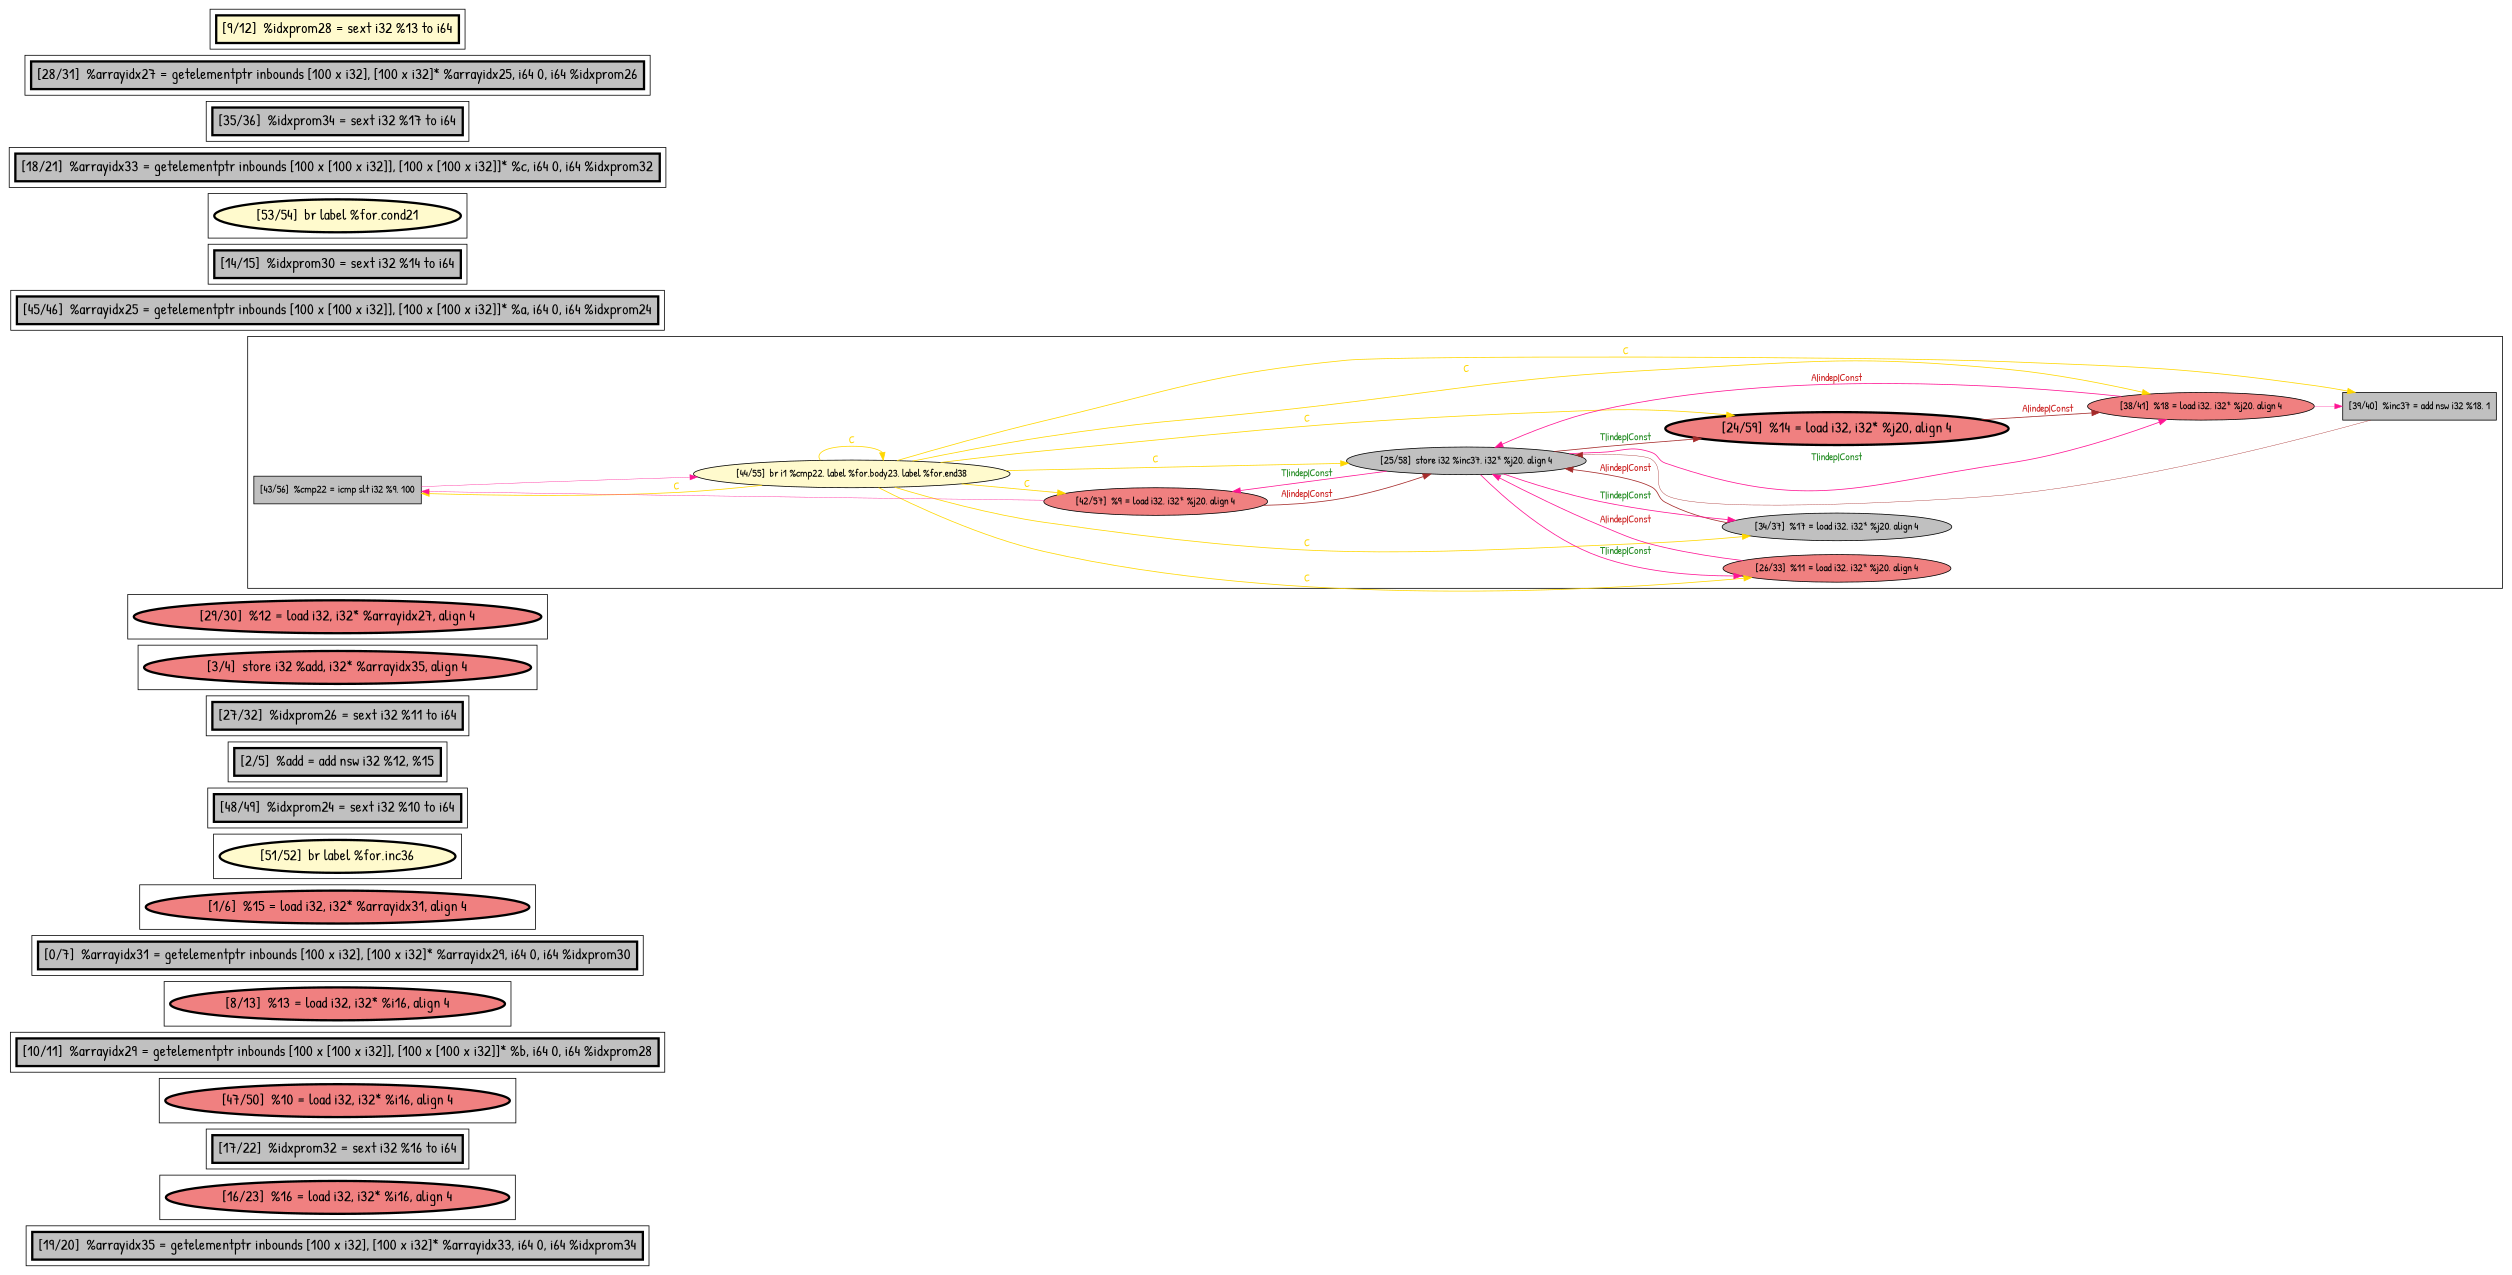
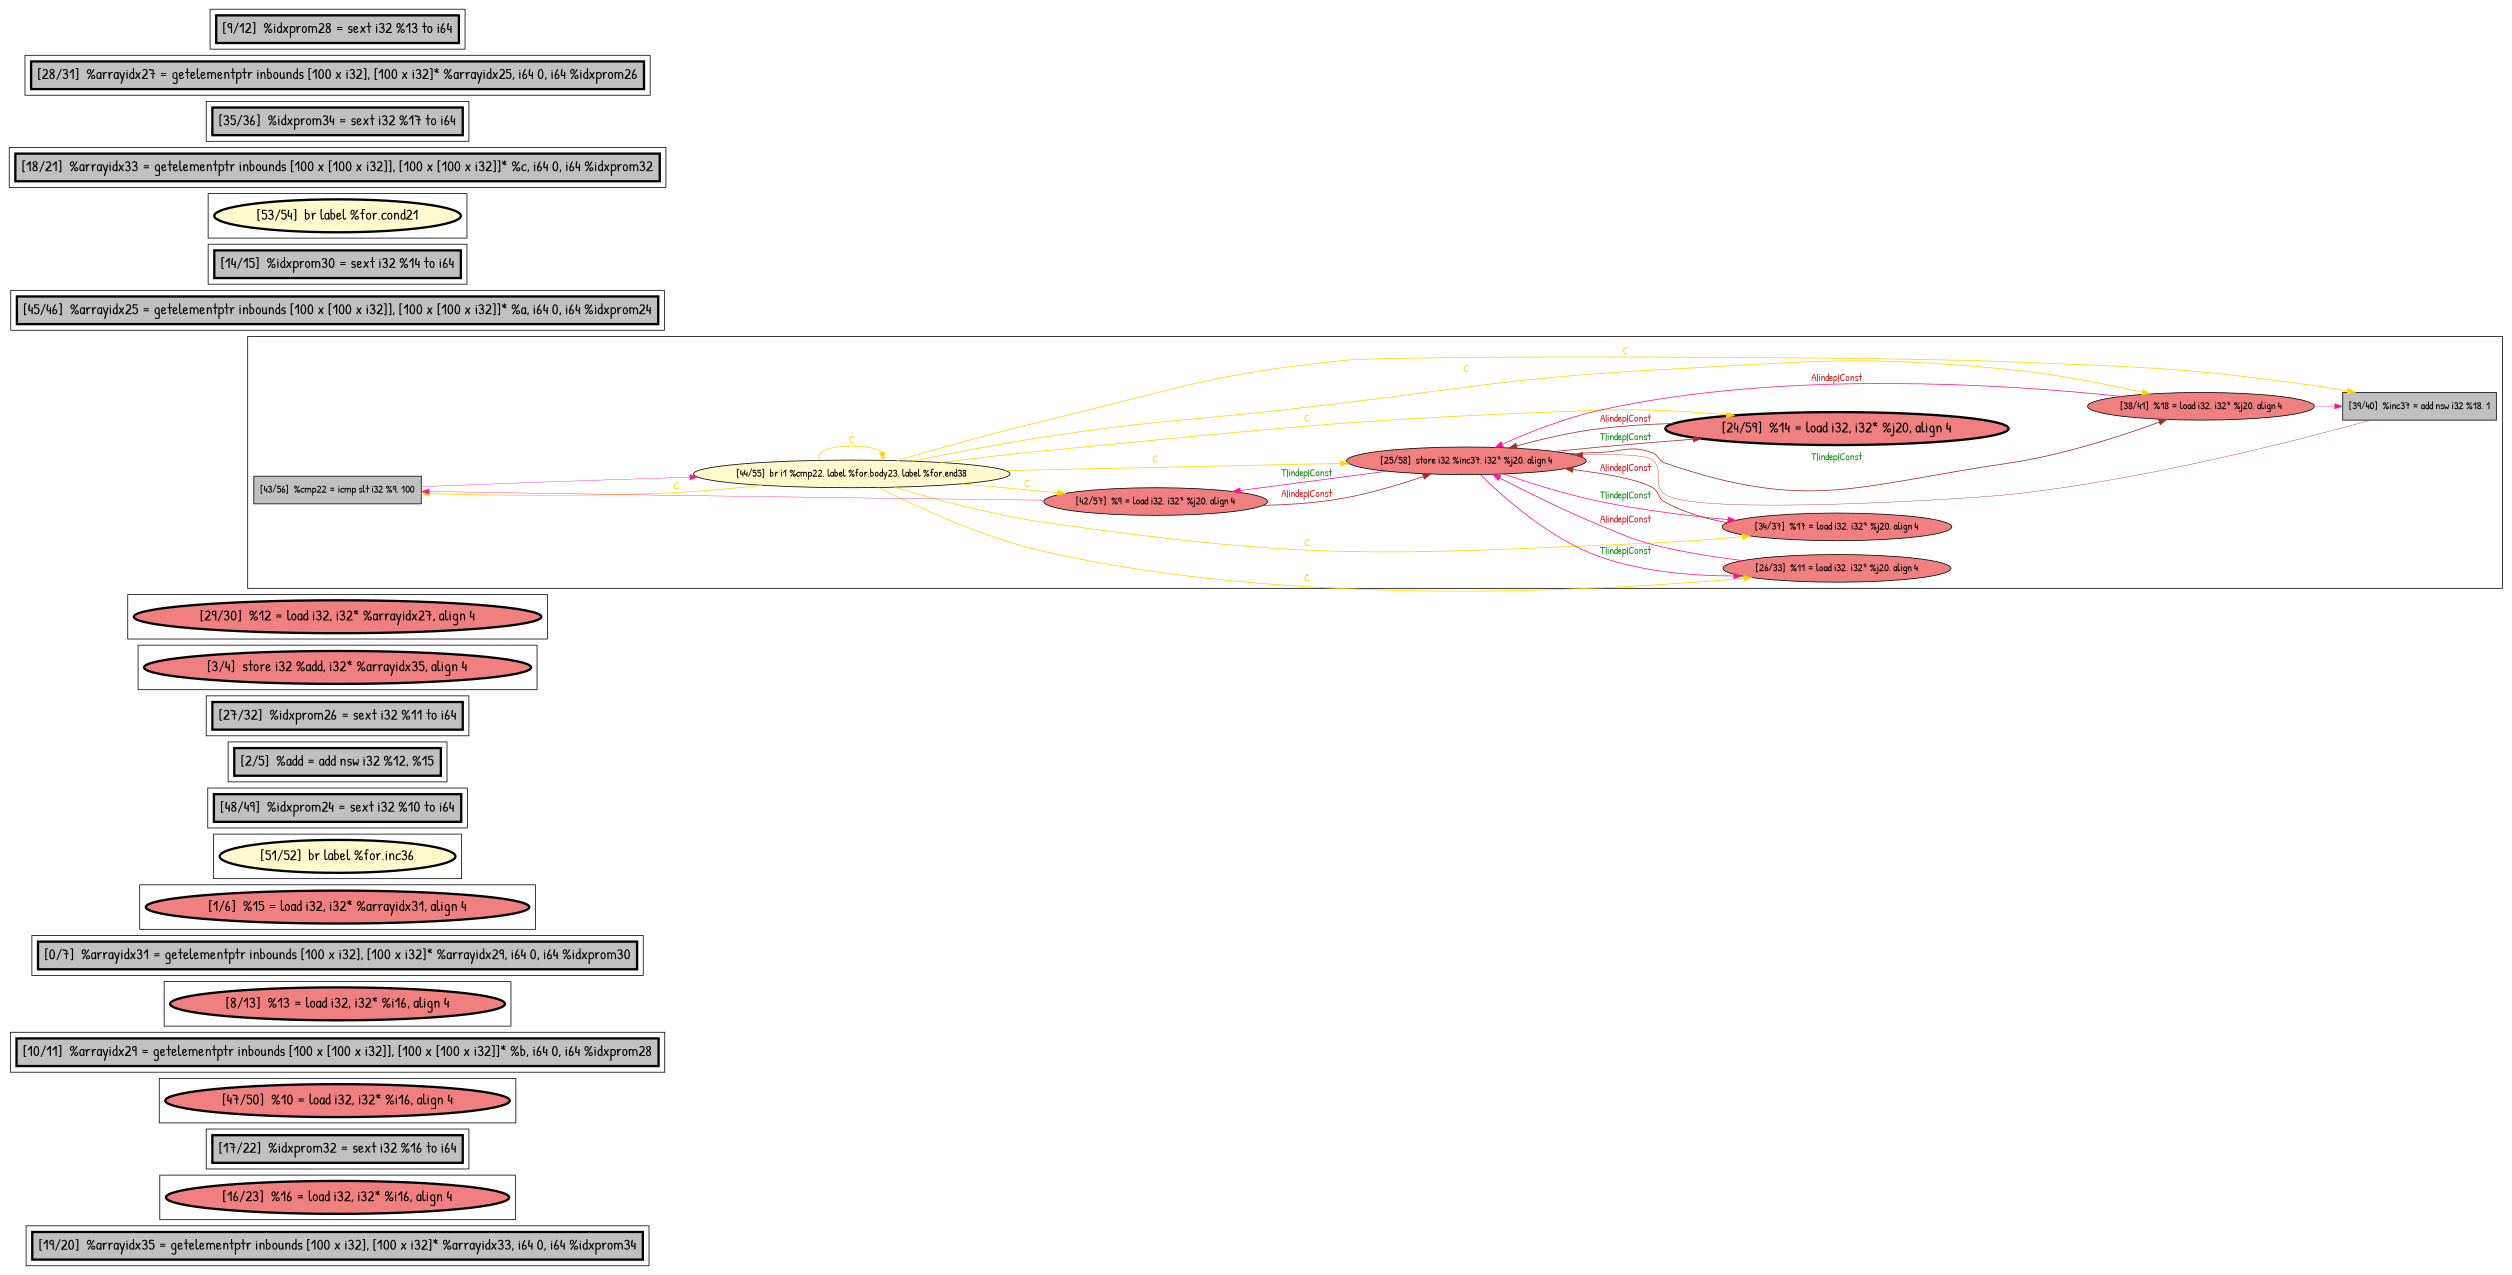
(338, 29) -> (338, 29)
(2037, 416) -> (1594, 429)
(1466, 461) -> (1466, 461)
(1864, 487) -> (1864, 487)
(1837, 527) -> (1837, 527)
